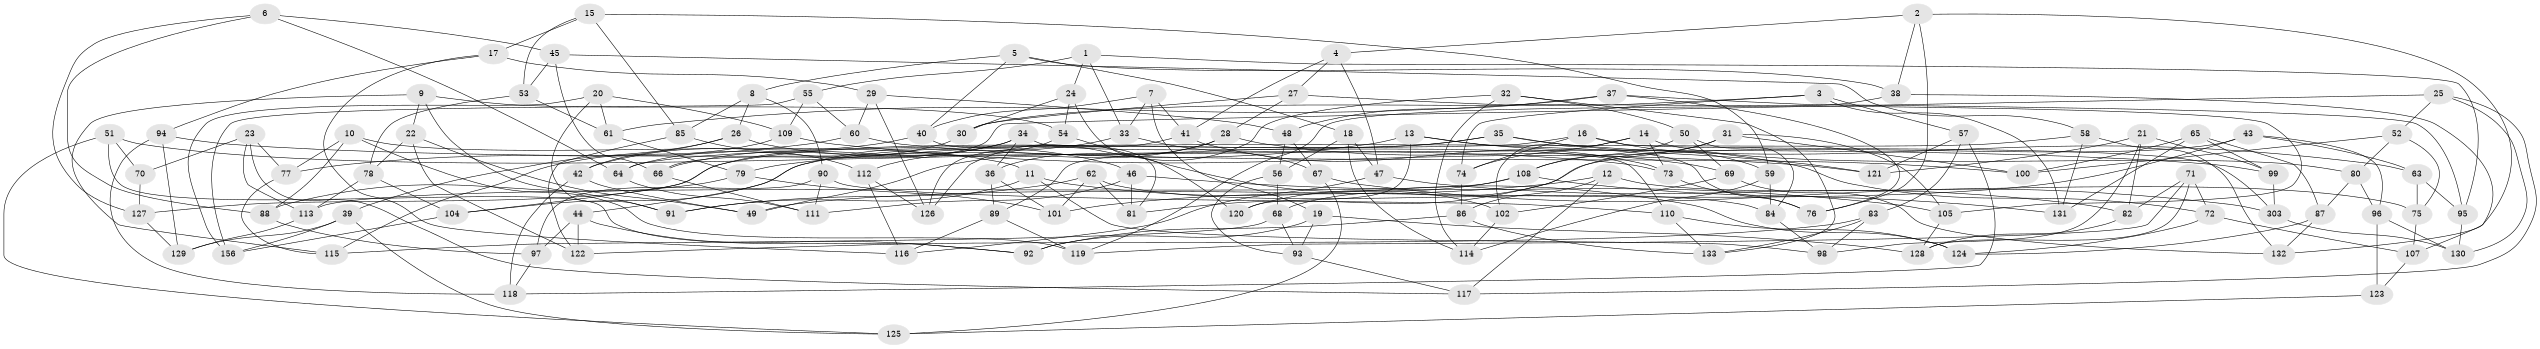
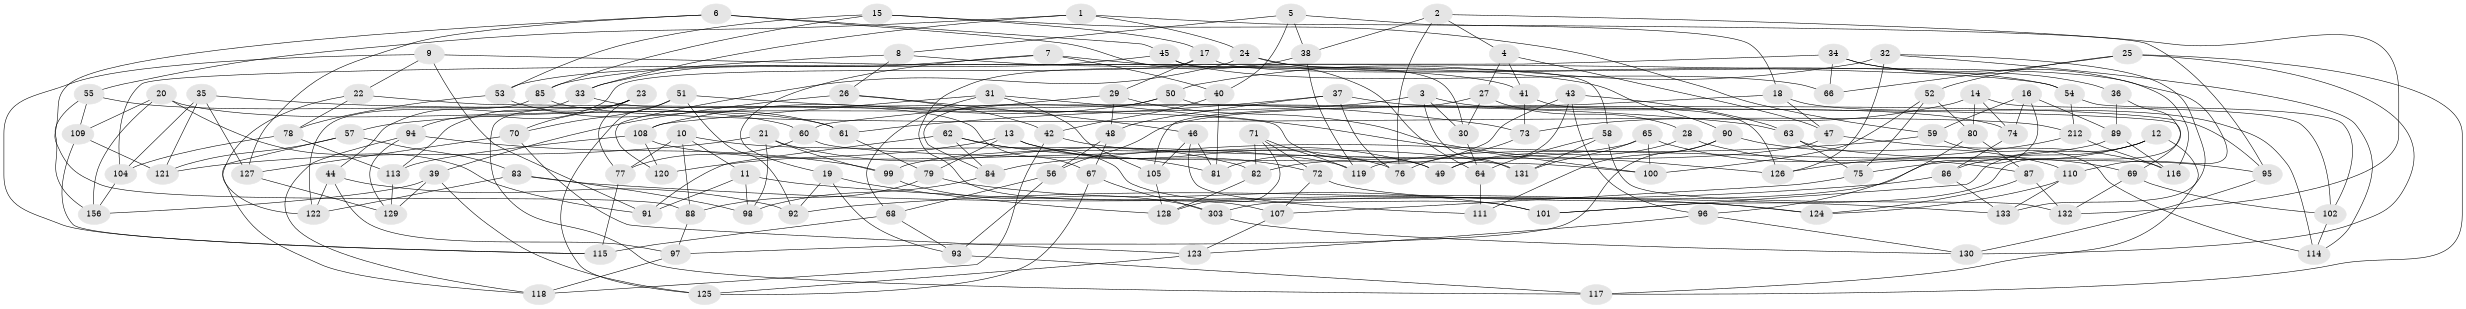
(1108, 154) -> none
(864, 174) -> (2075, 134)
(735, 194) -> none
none -> (836, 237)
